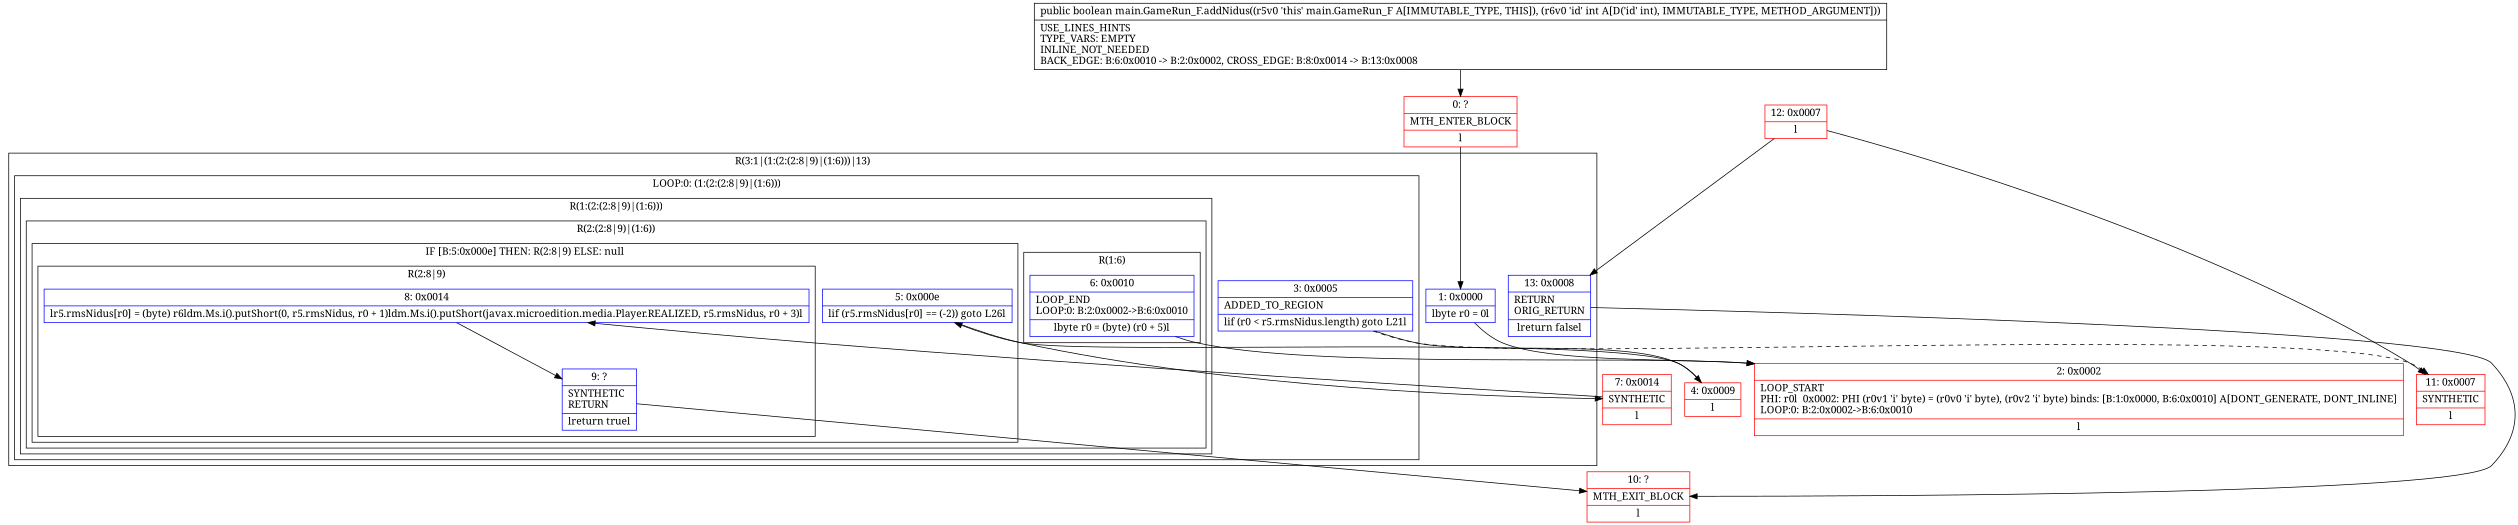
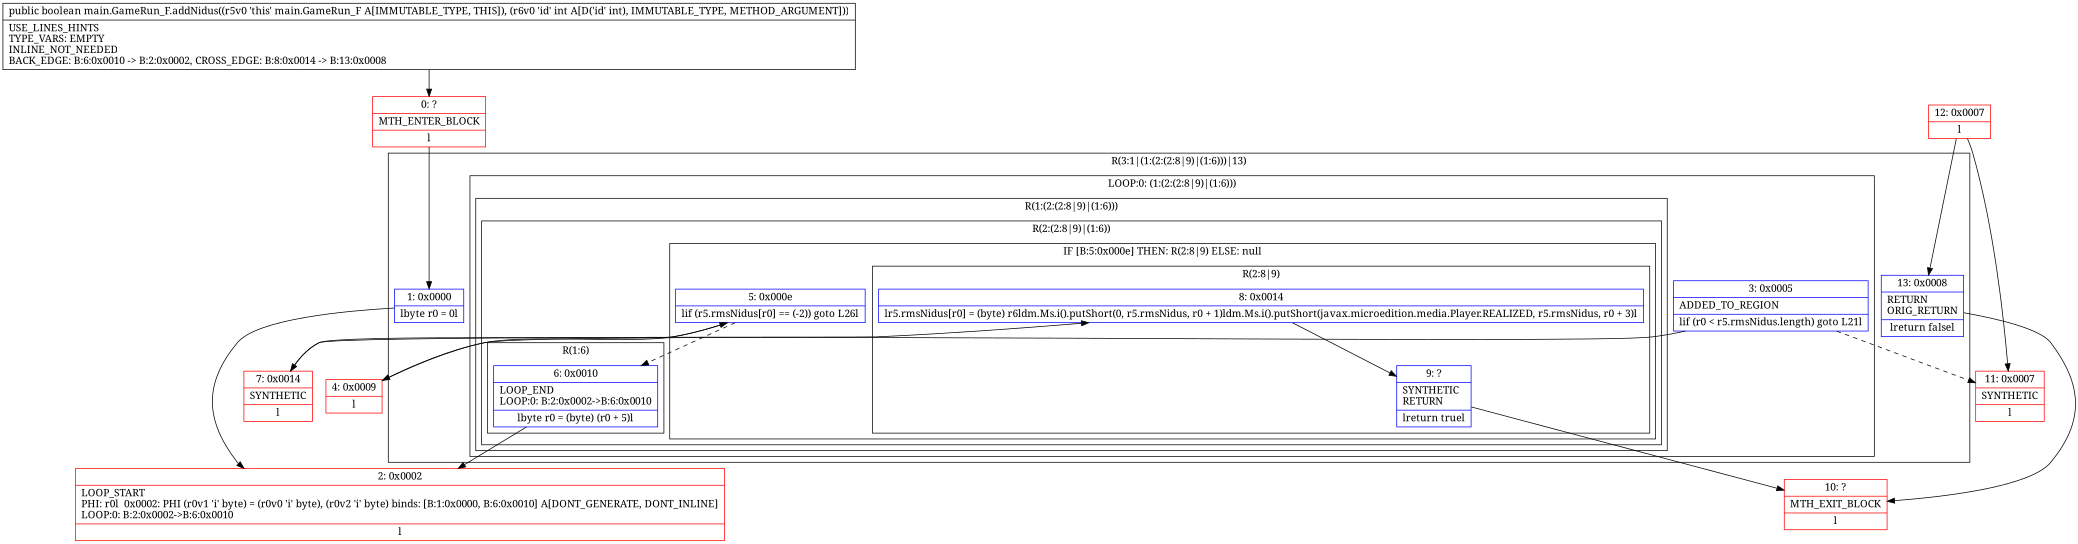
none -> (691, 343)
